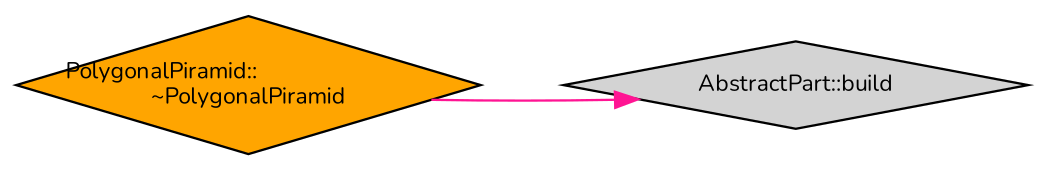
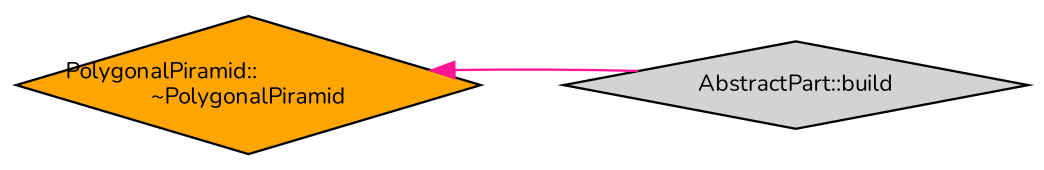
(523, 101) -> (546, 70)
